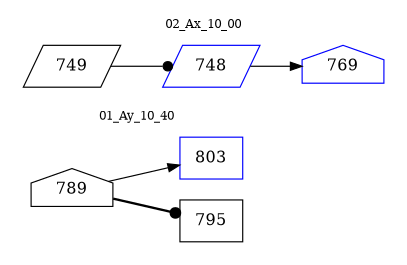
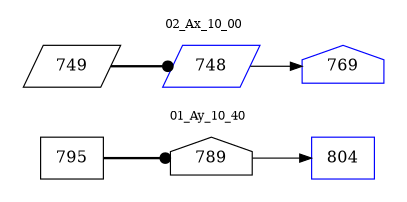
(137, 66) -> (137, 66)
(211, 158) -> (343, 158)
(142, 205) -> (132, 158)
